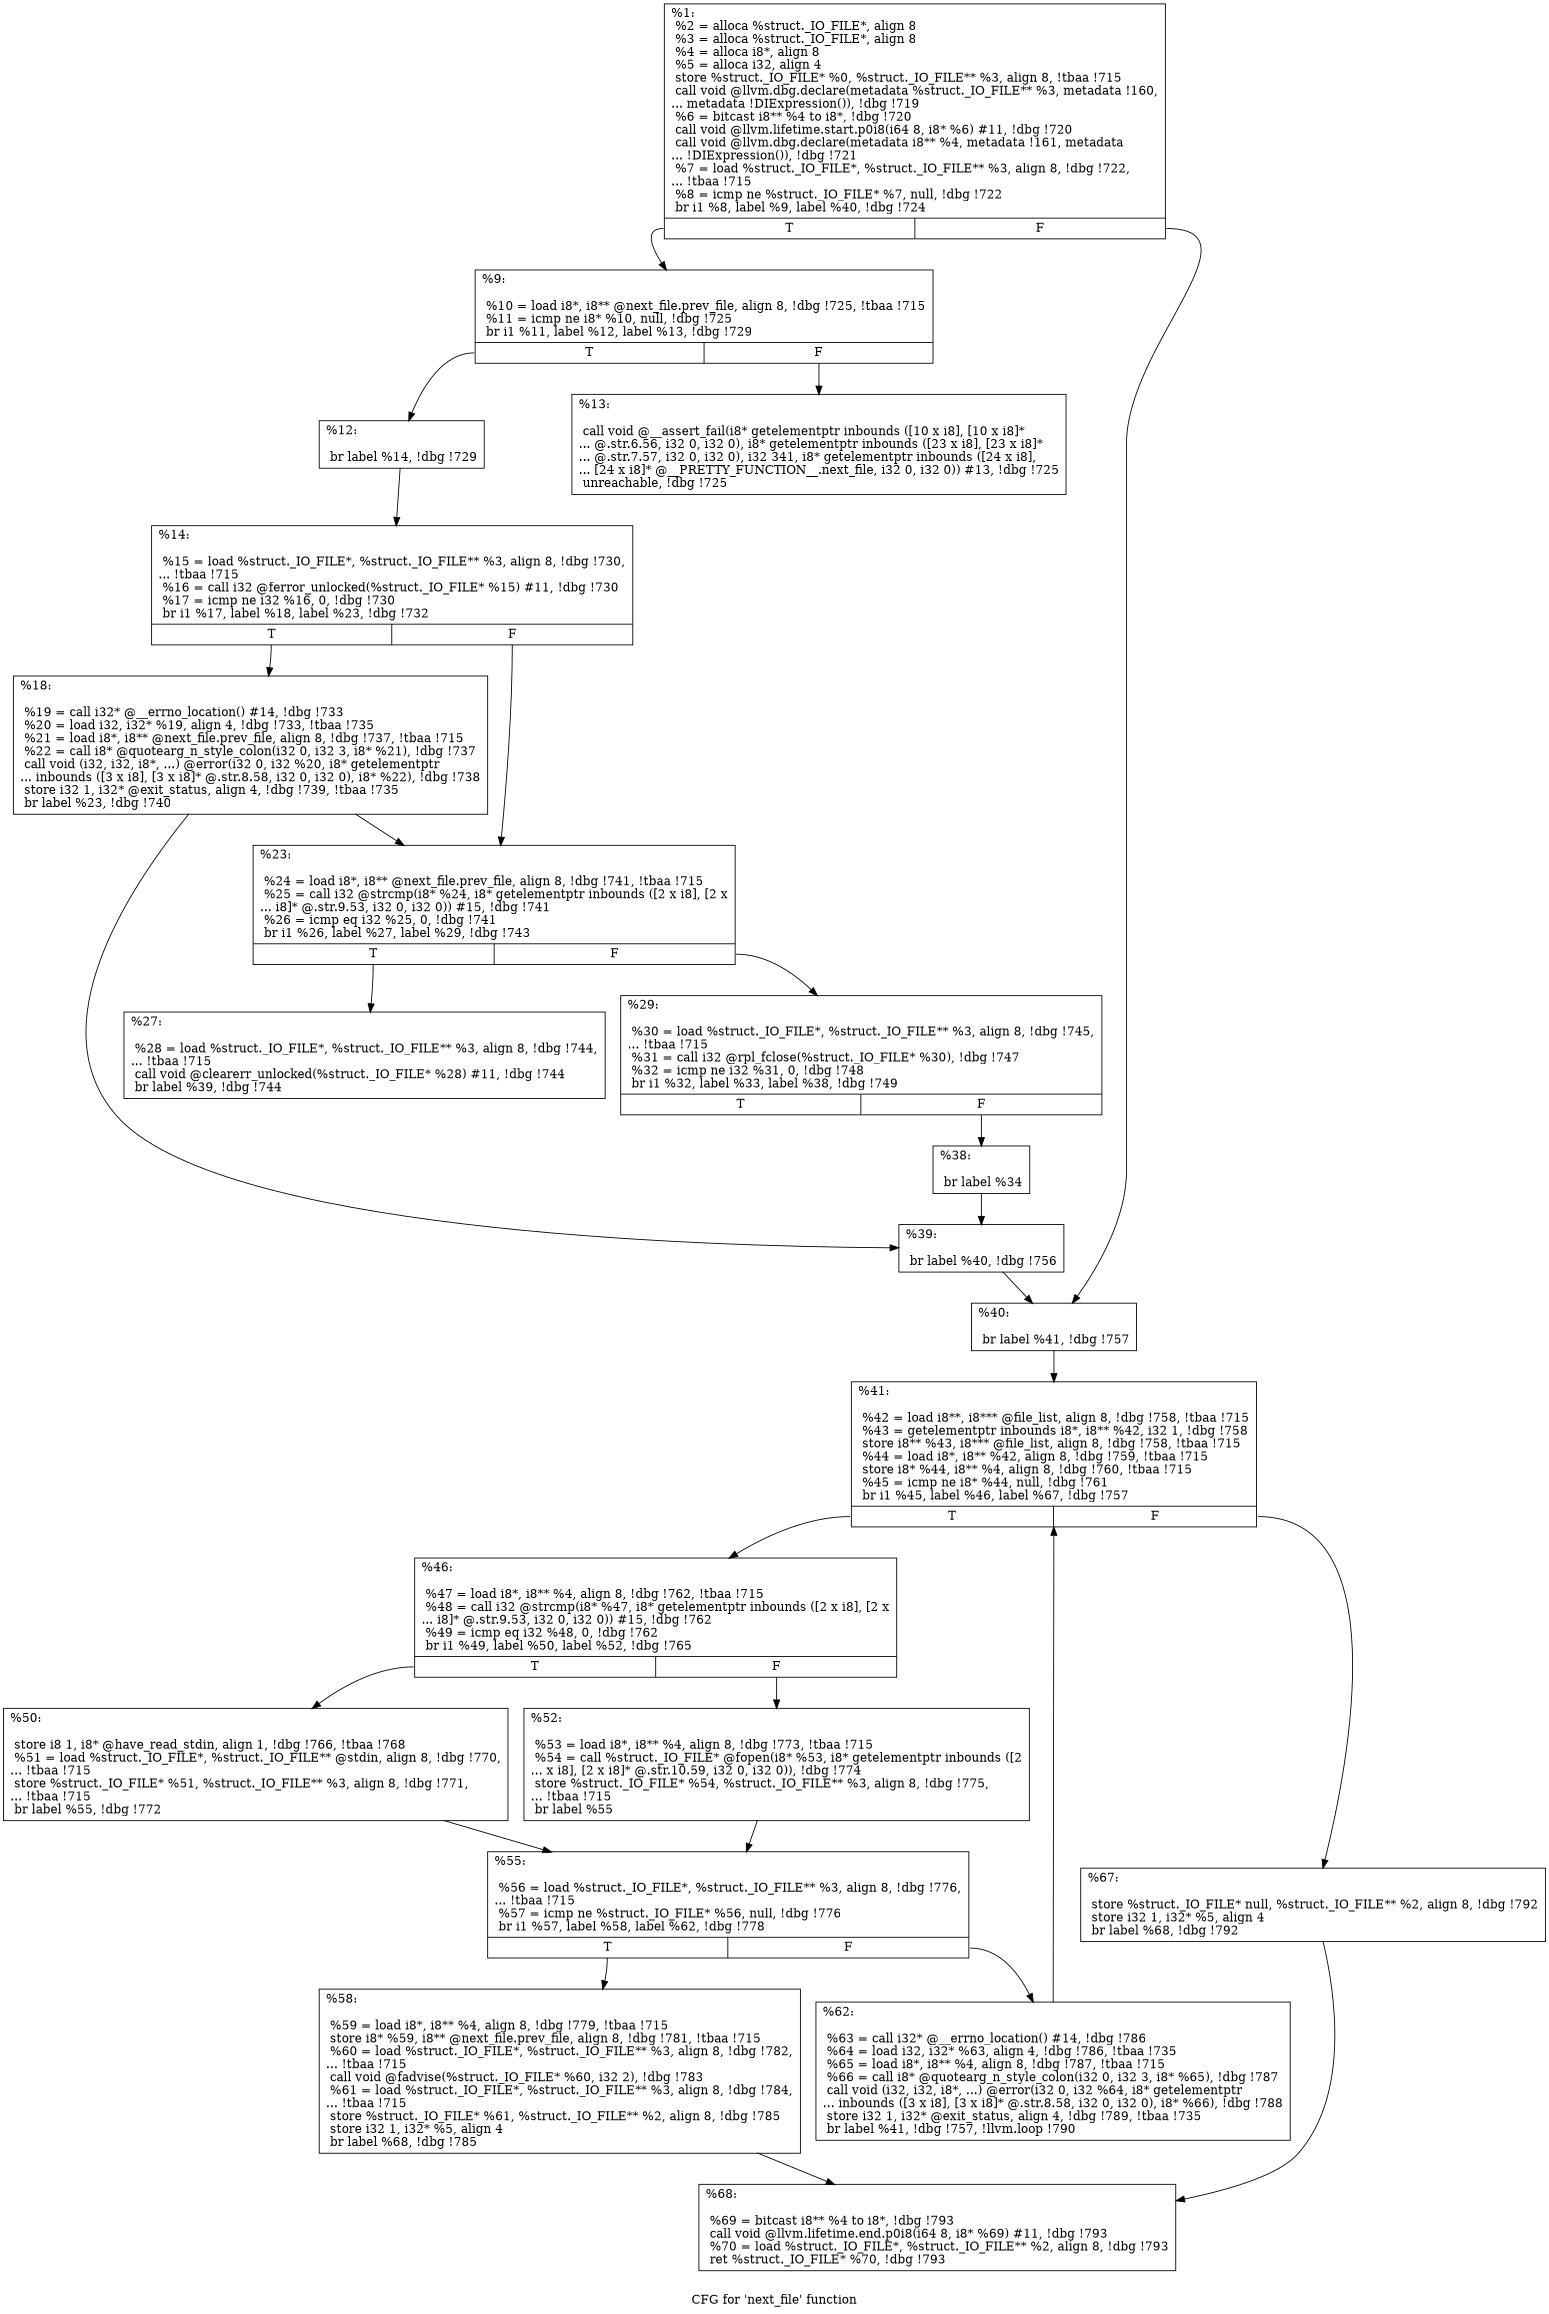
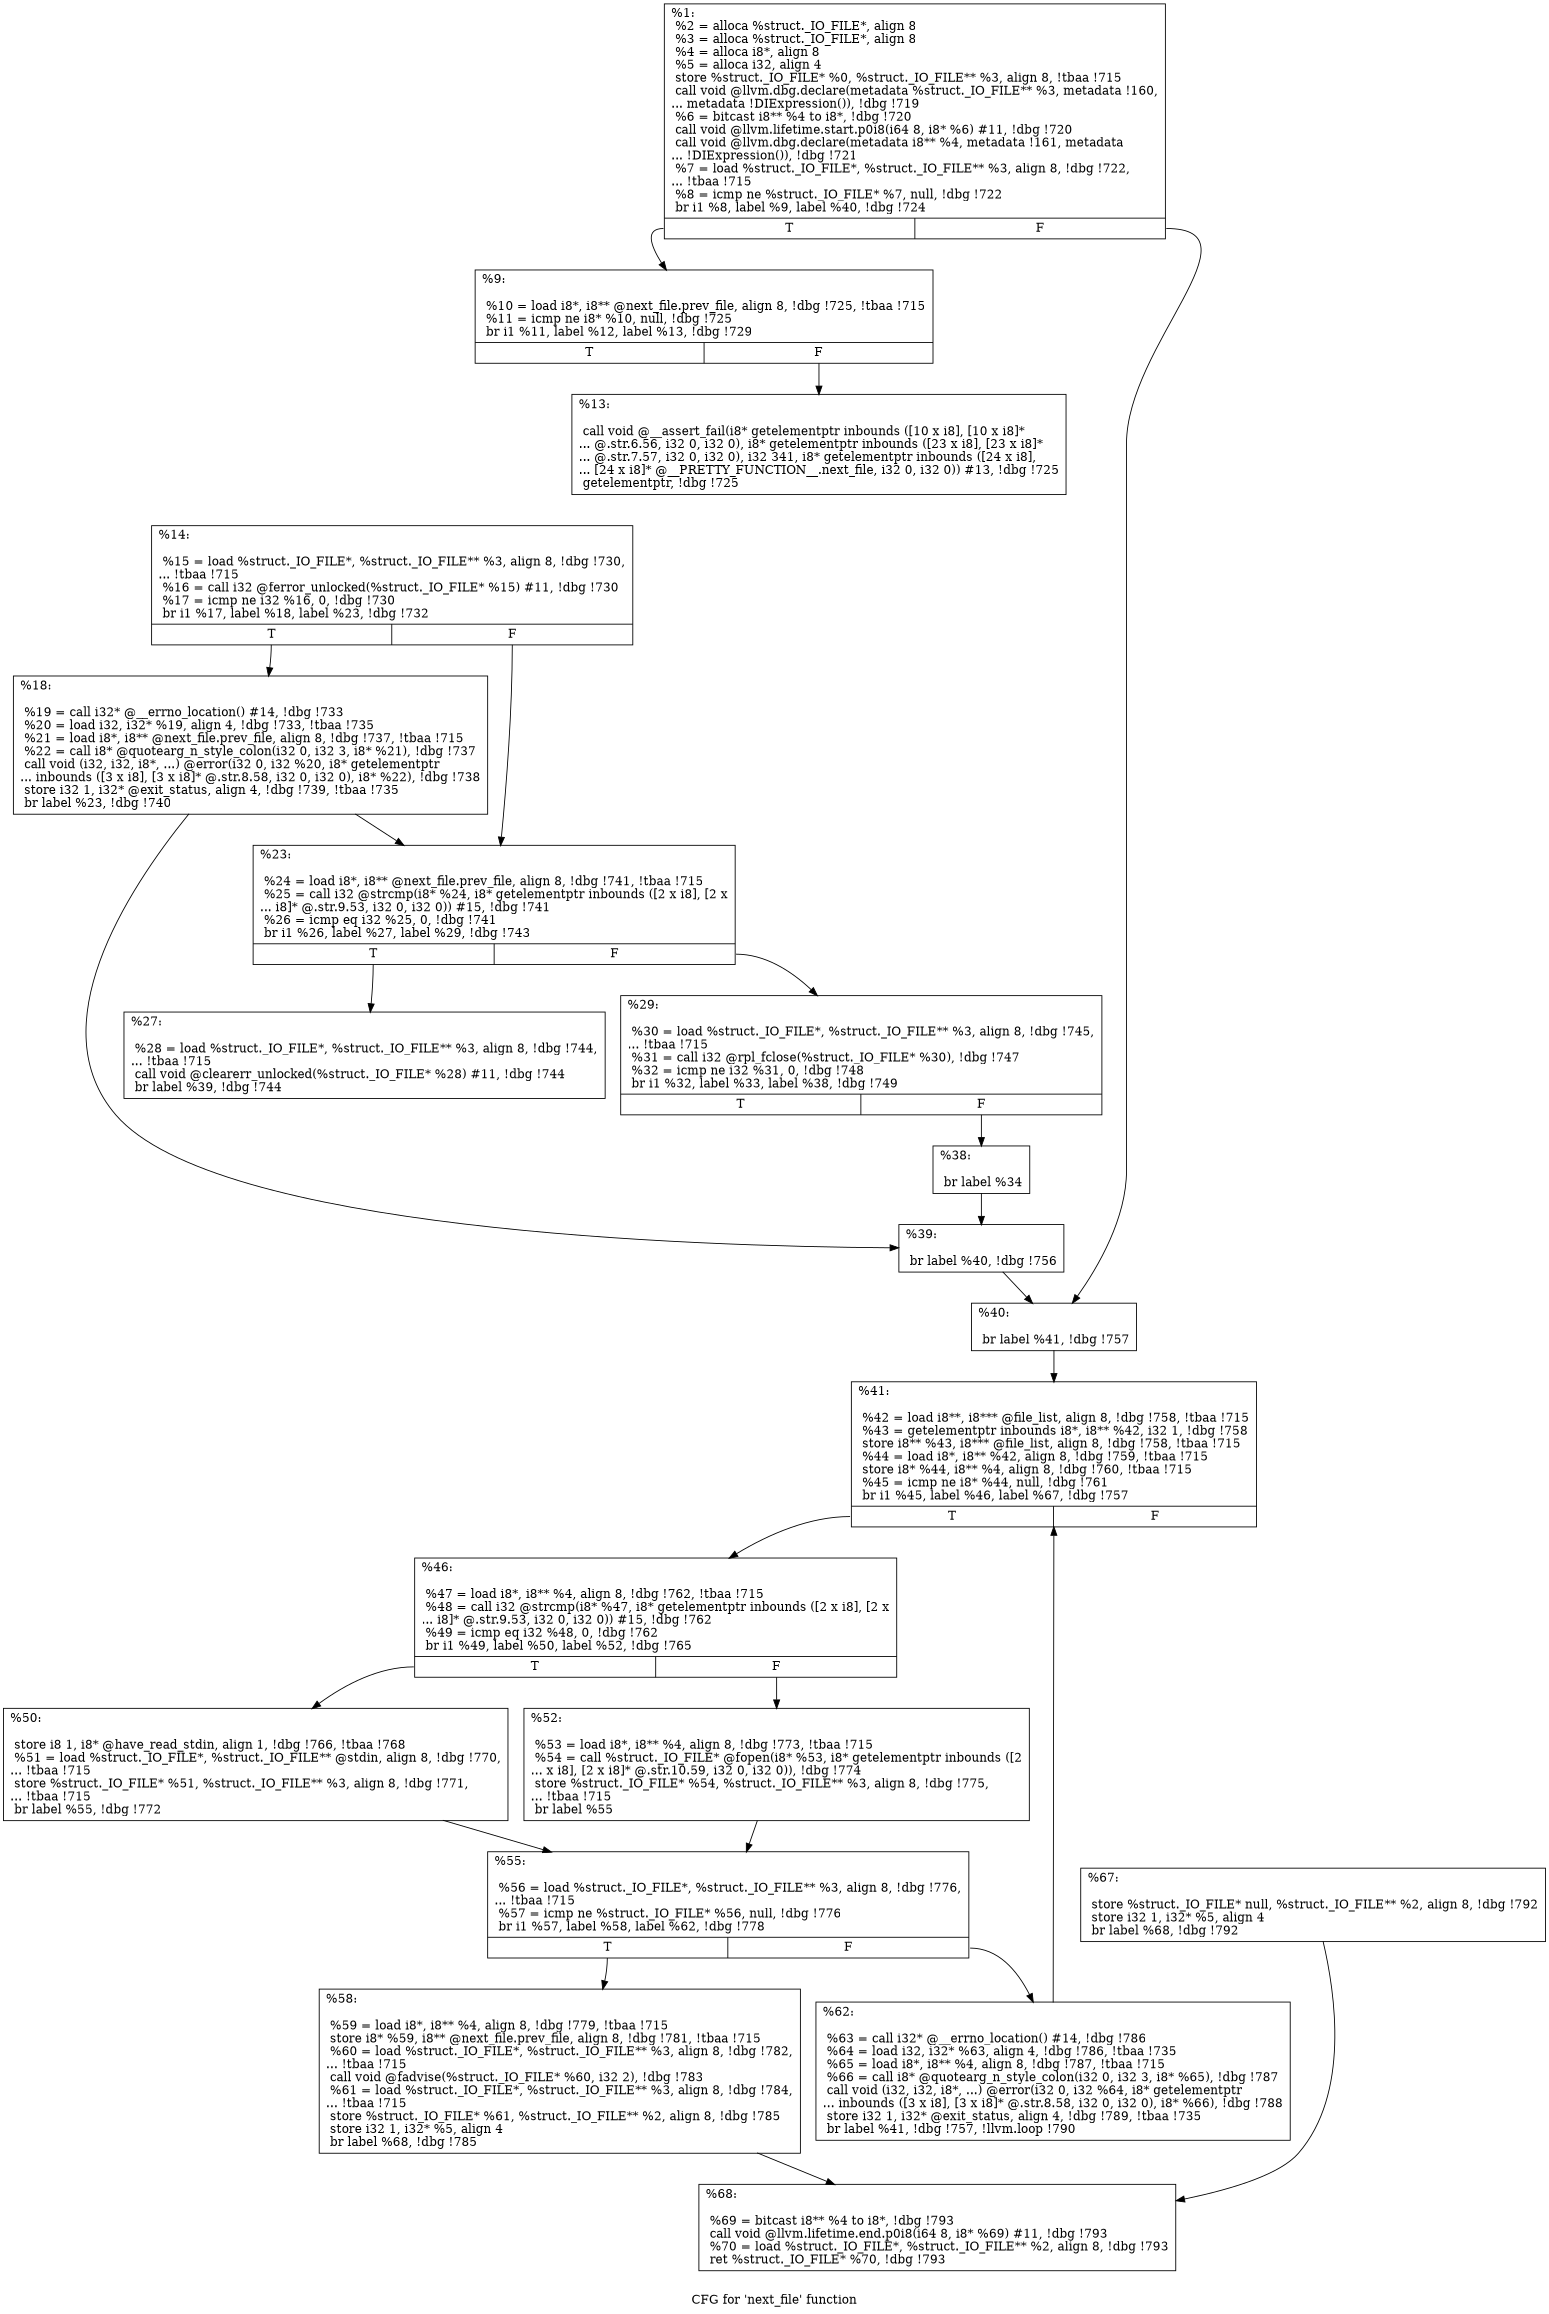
(402, 444) -> none
(653, 483) -> (659, 483)
(1352, 1665) -> none
